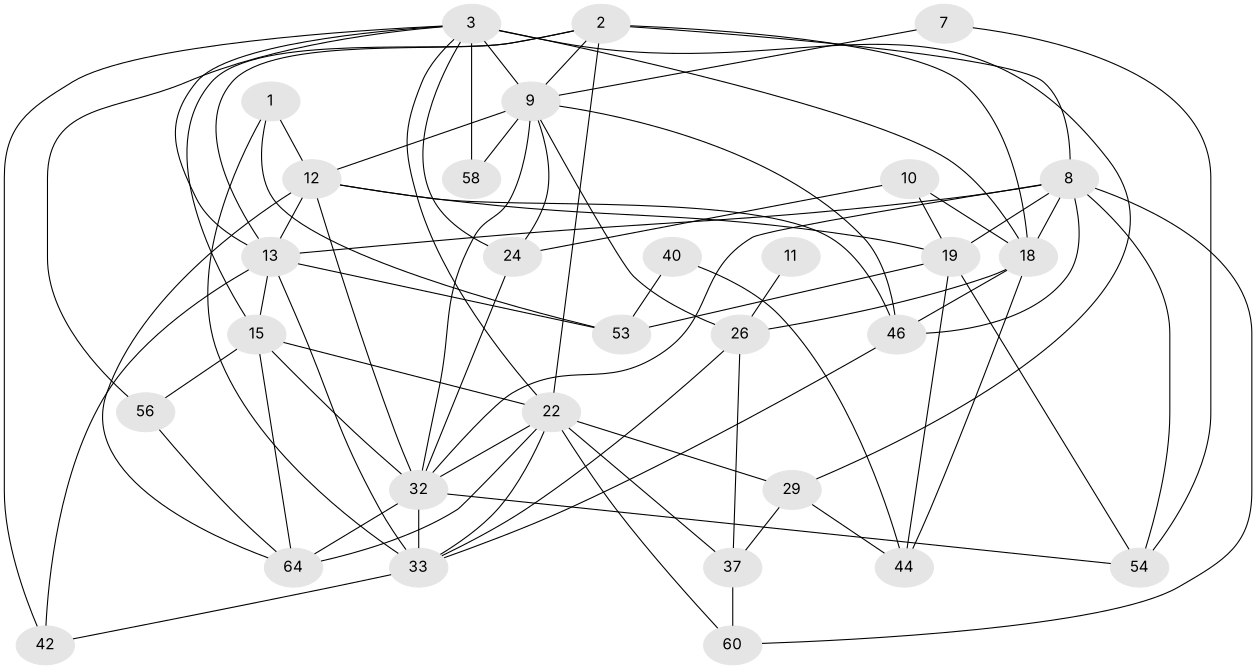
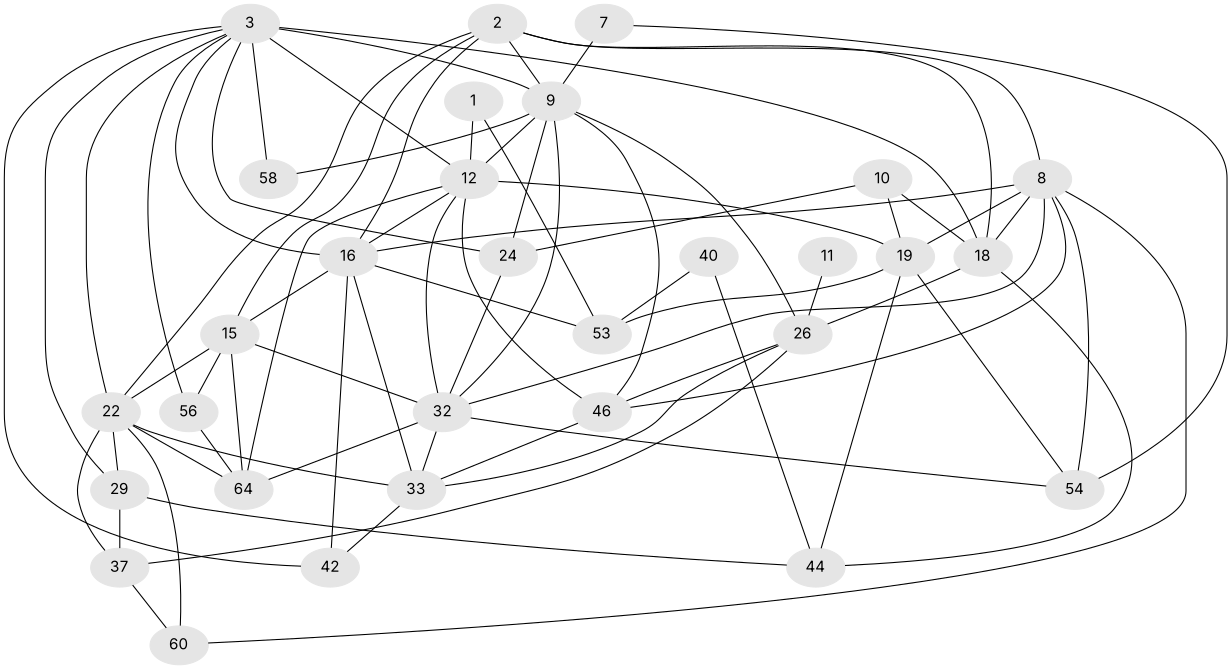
none -> (355, 98)
(271, 257) -> (349, 257)
(963, 296) -> (702, 372)
(224, 367) -> none
(485, 451) -> none
